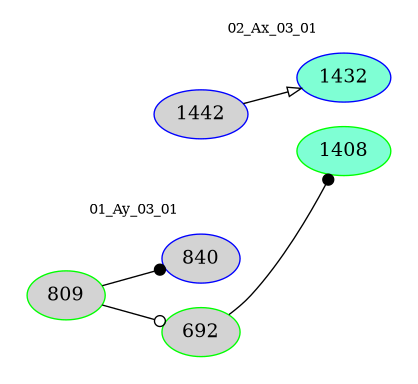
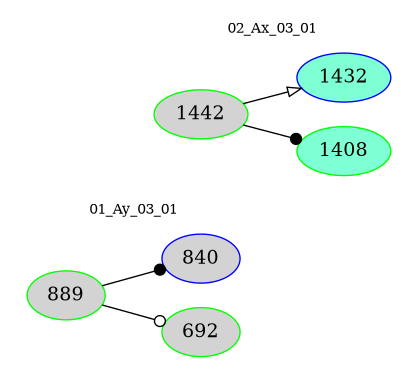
(201, 114) -> (201, 114)
(283, 254) -> (267, 131)
(66, 295) -> (66, 295)
